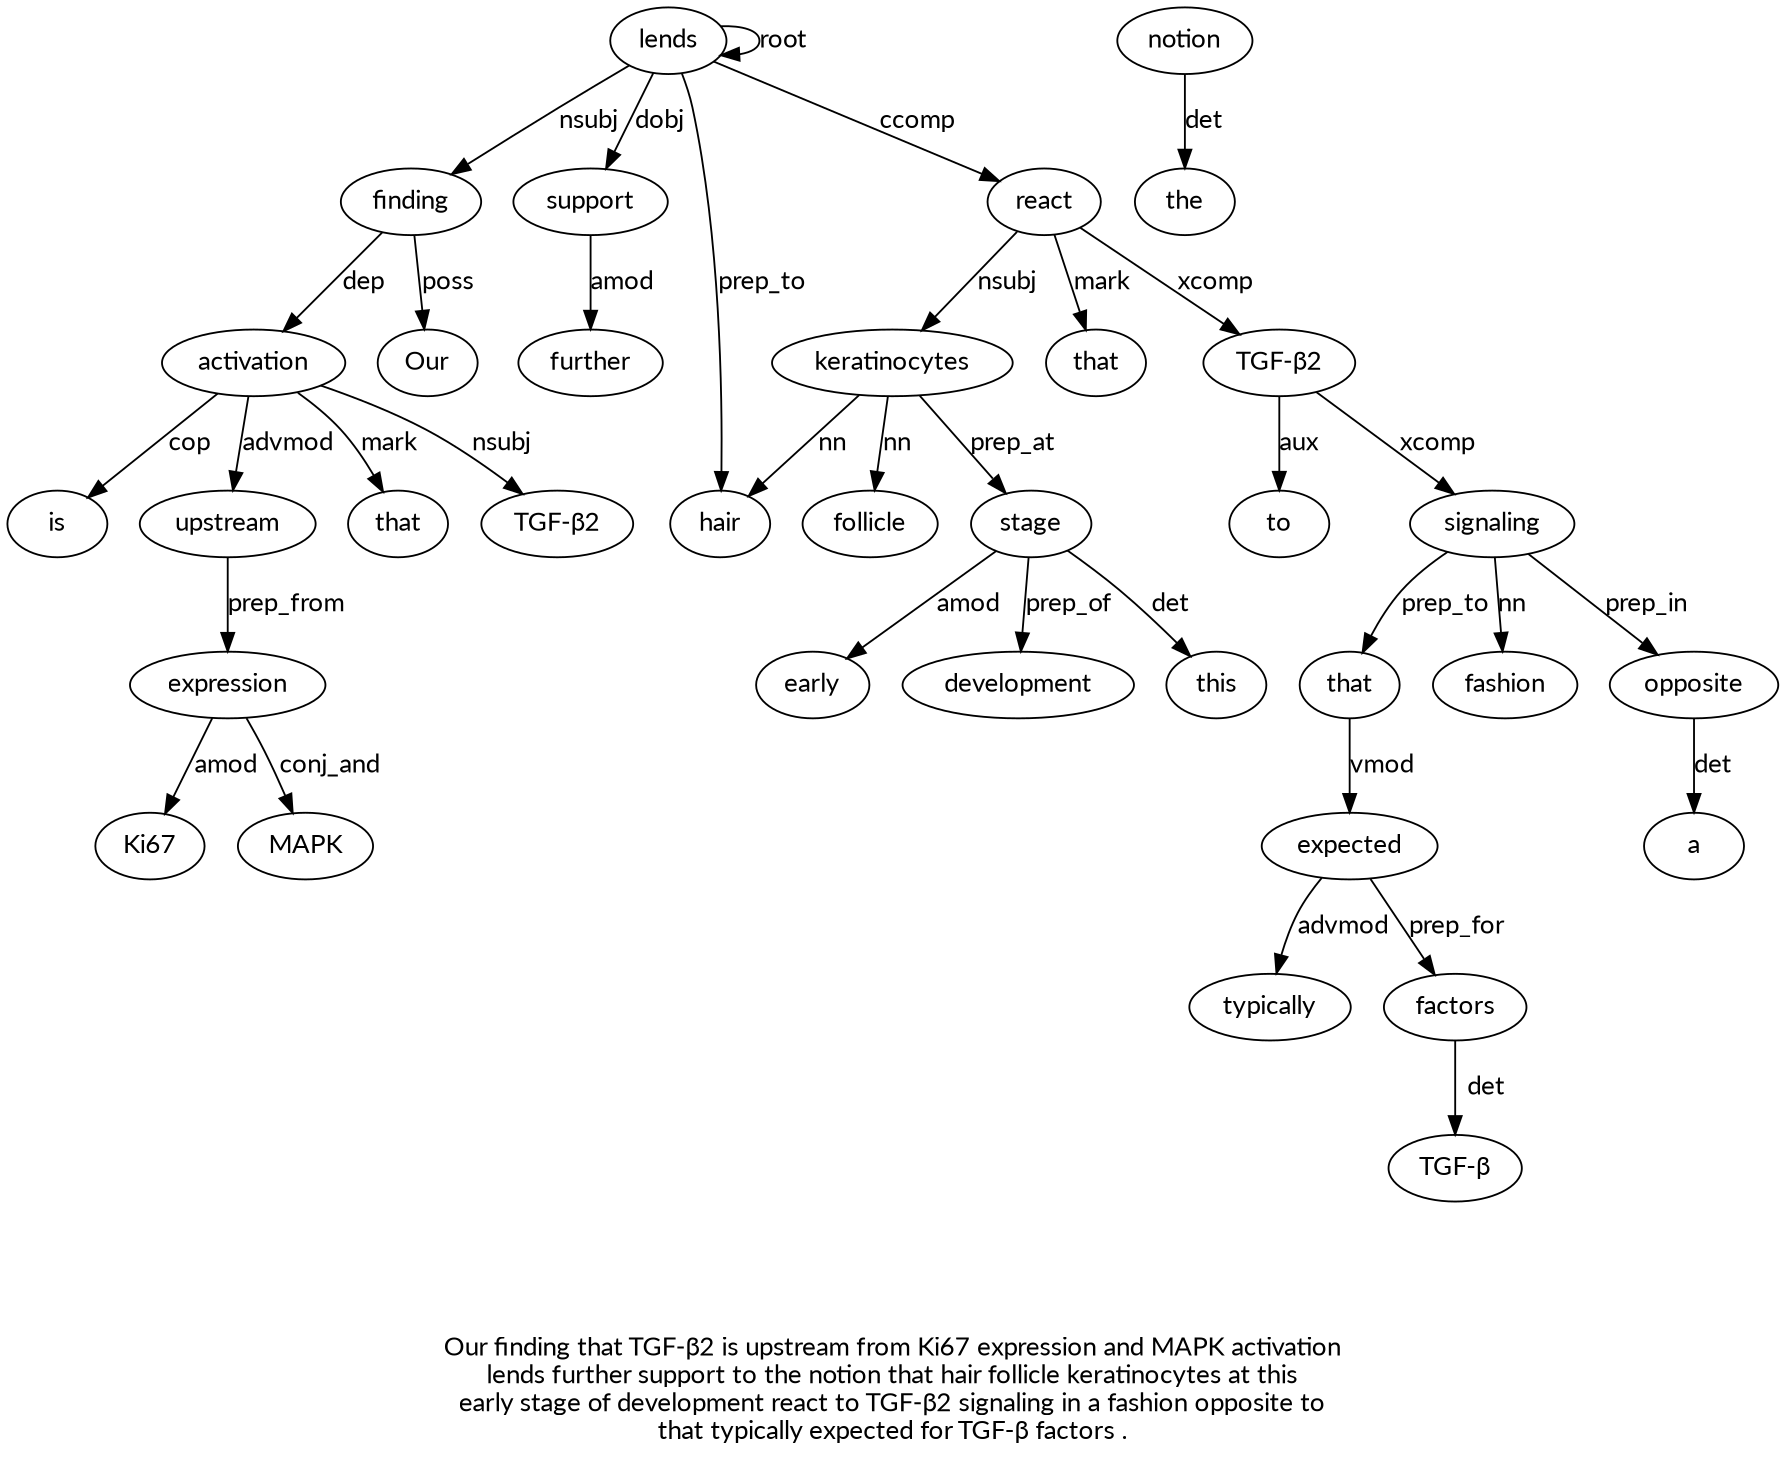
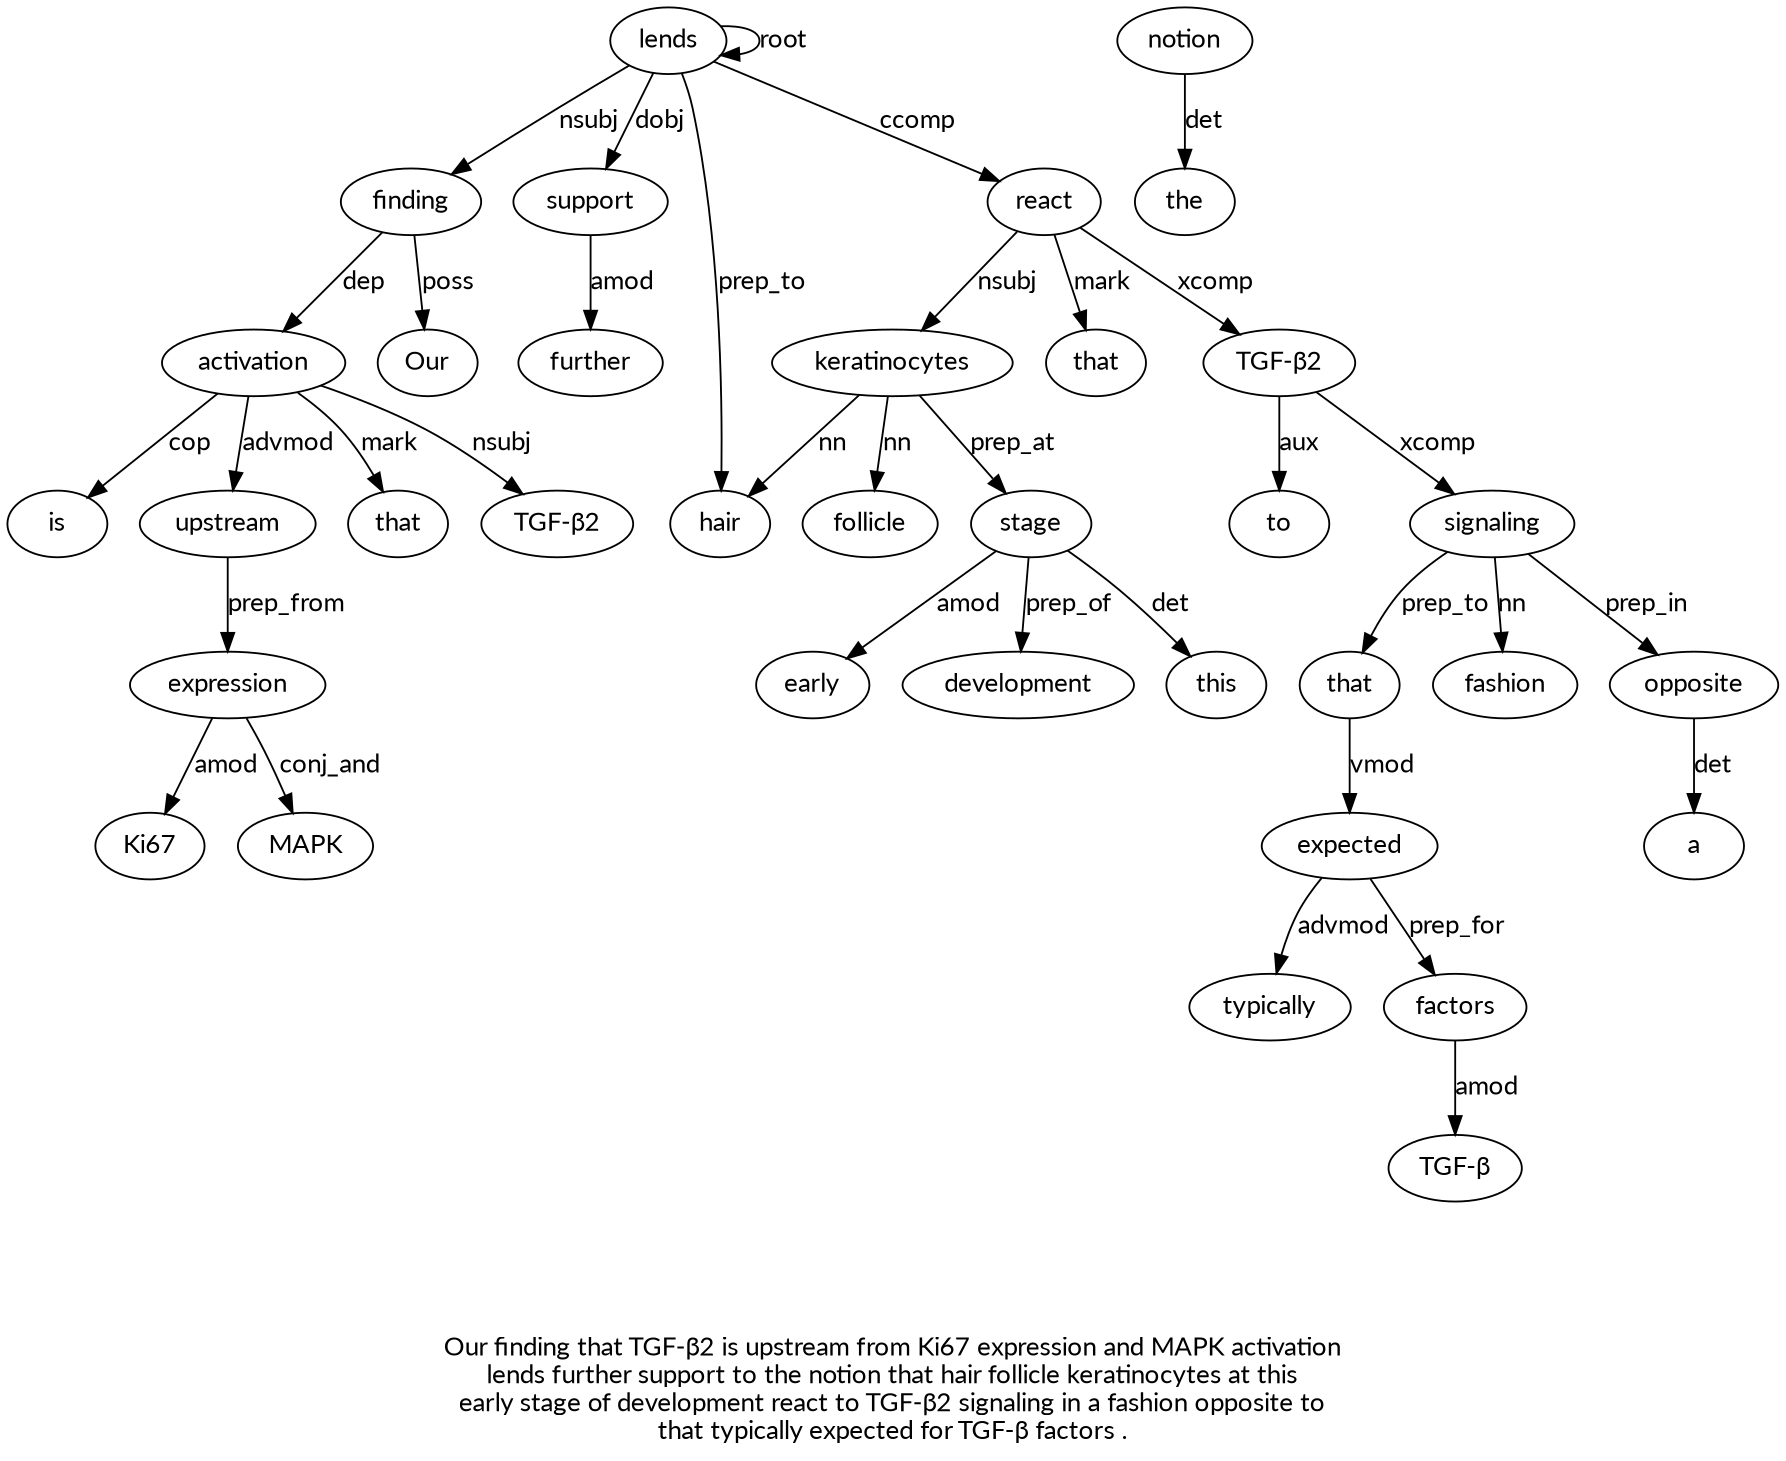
(1487, 1088) -> (1487, 1088)
